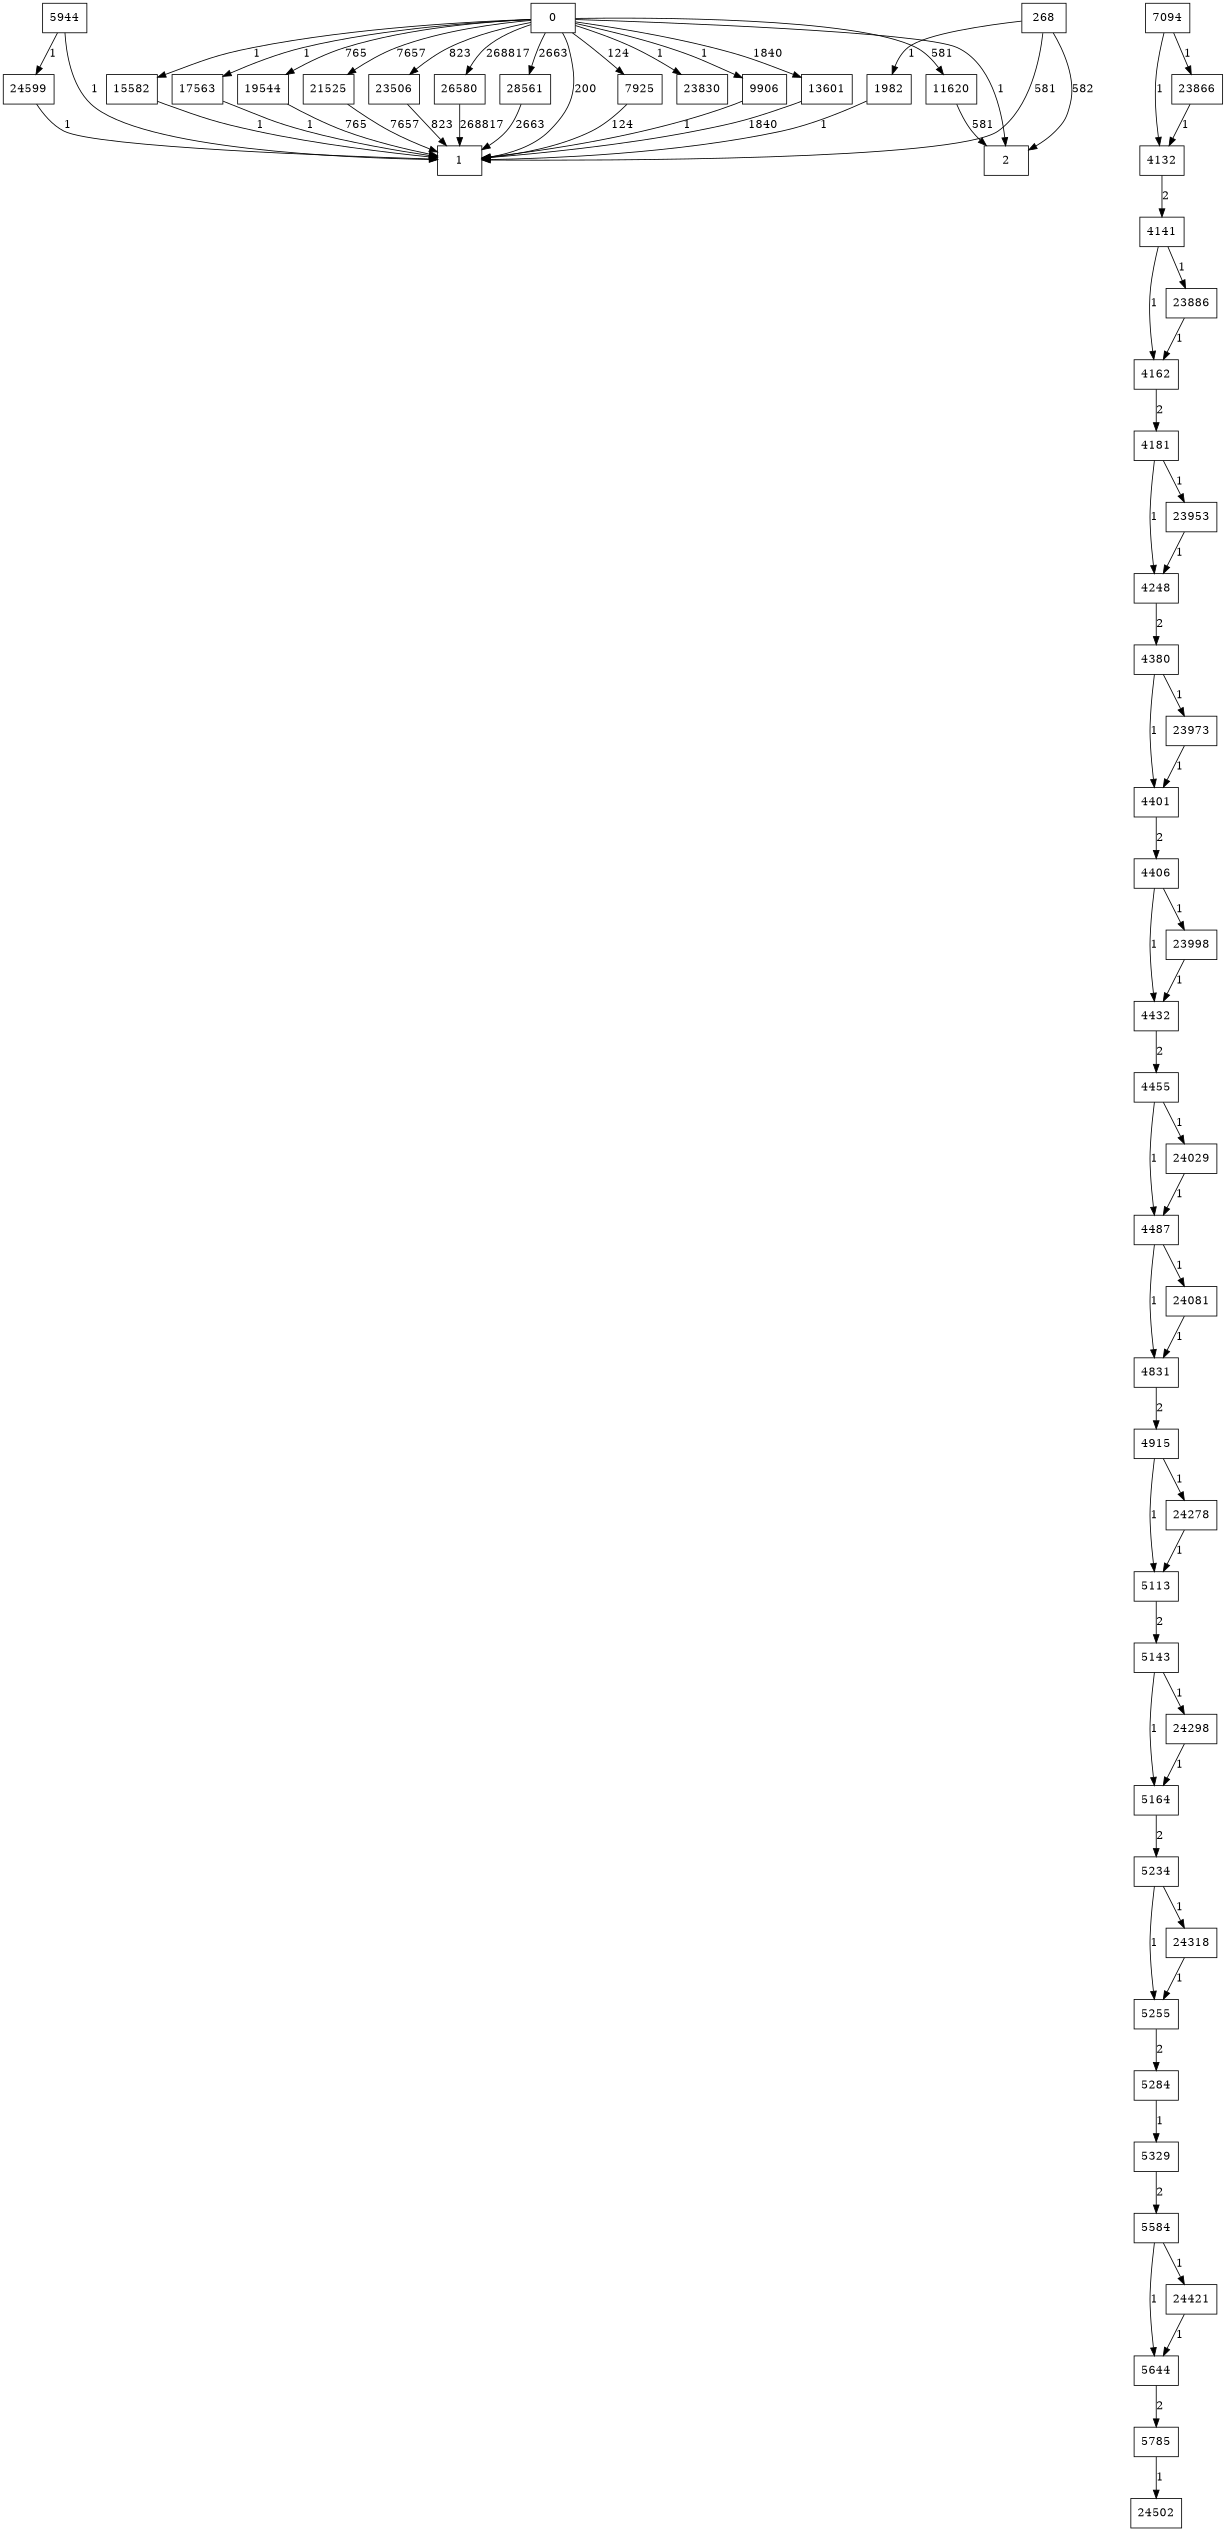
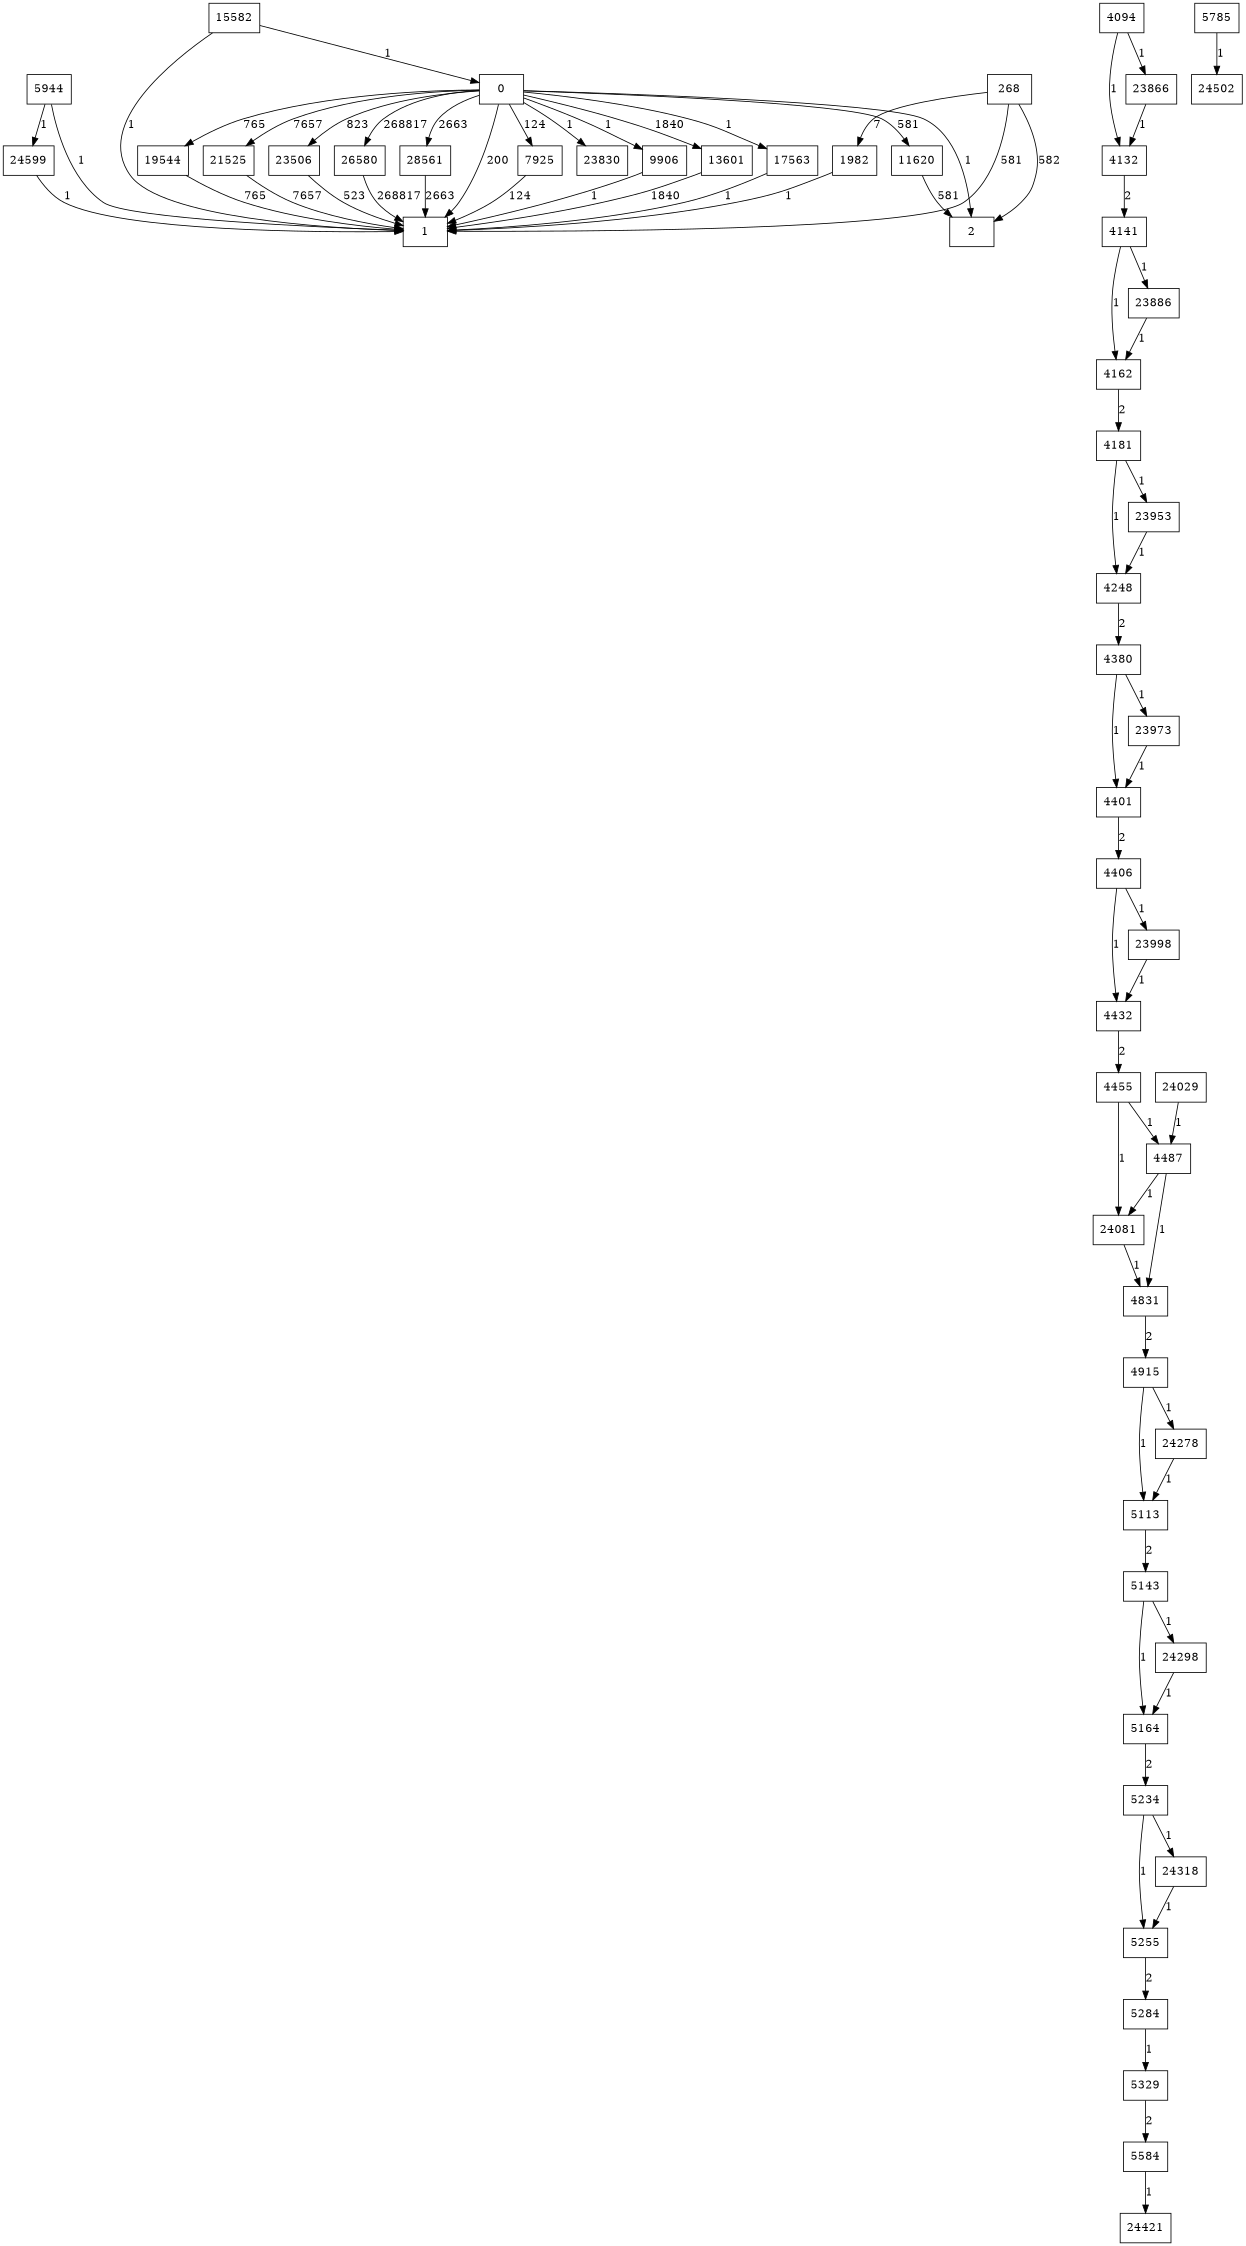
(1168, 18) -> (1122, 18)
(346, 33) -> (365, 53)
(912, 54) -> (878, 125)
(442, 125) -> (355, 196)
(1172, 1119) -> (1119, 1155)
(1156, 2371) -> none
